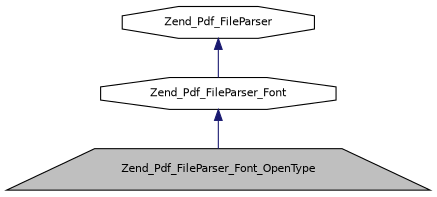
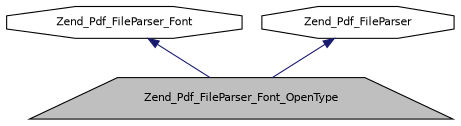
(218, 64) -> (299, 61)
